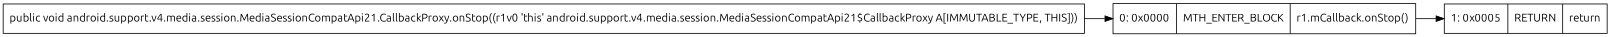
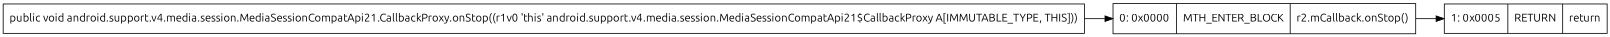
(1353, 18) -> (1353, 18)
